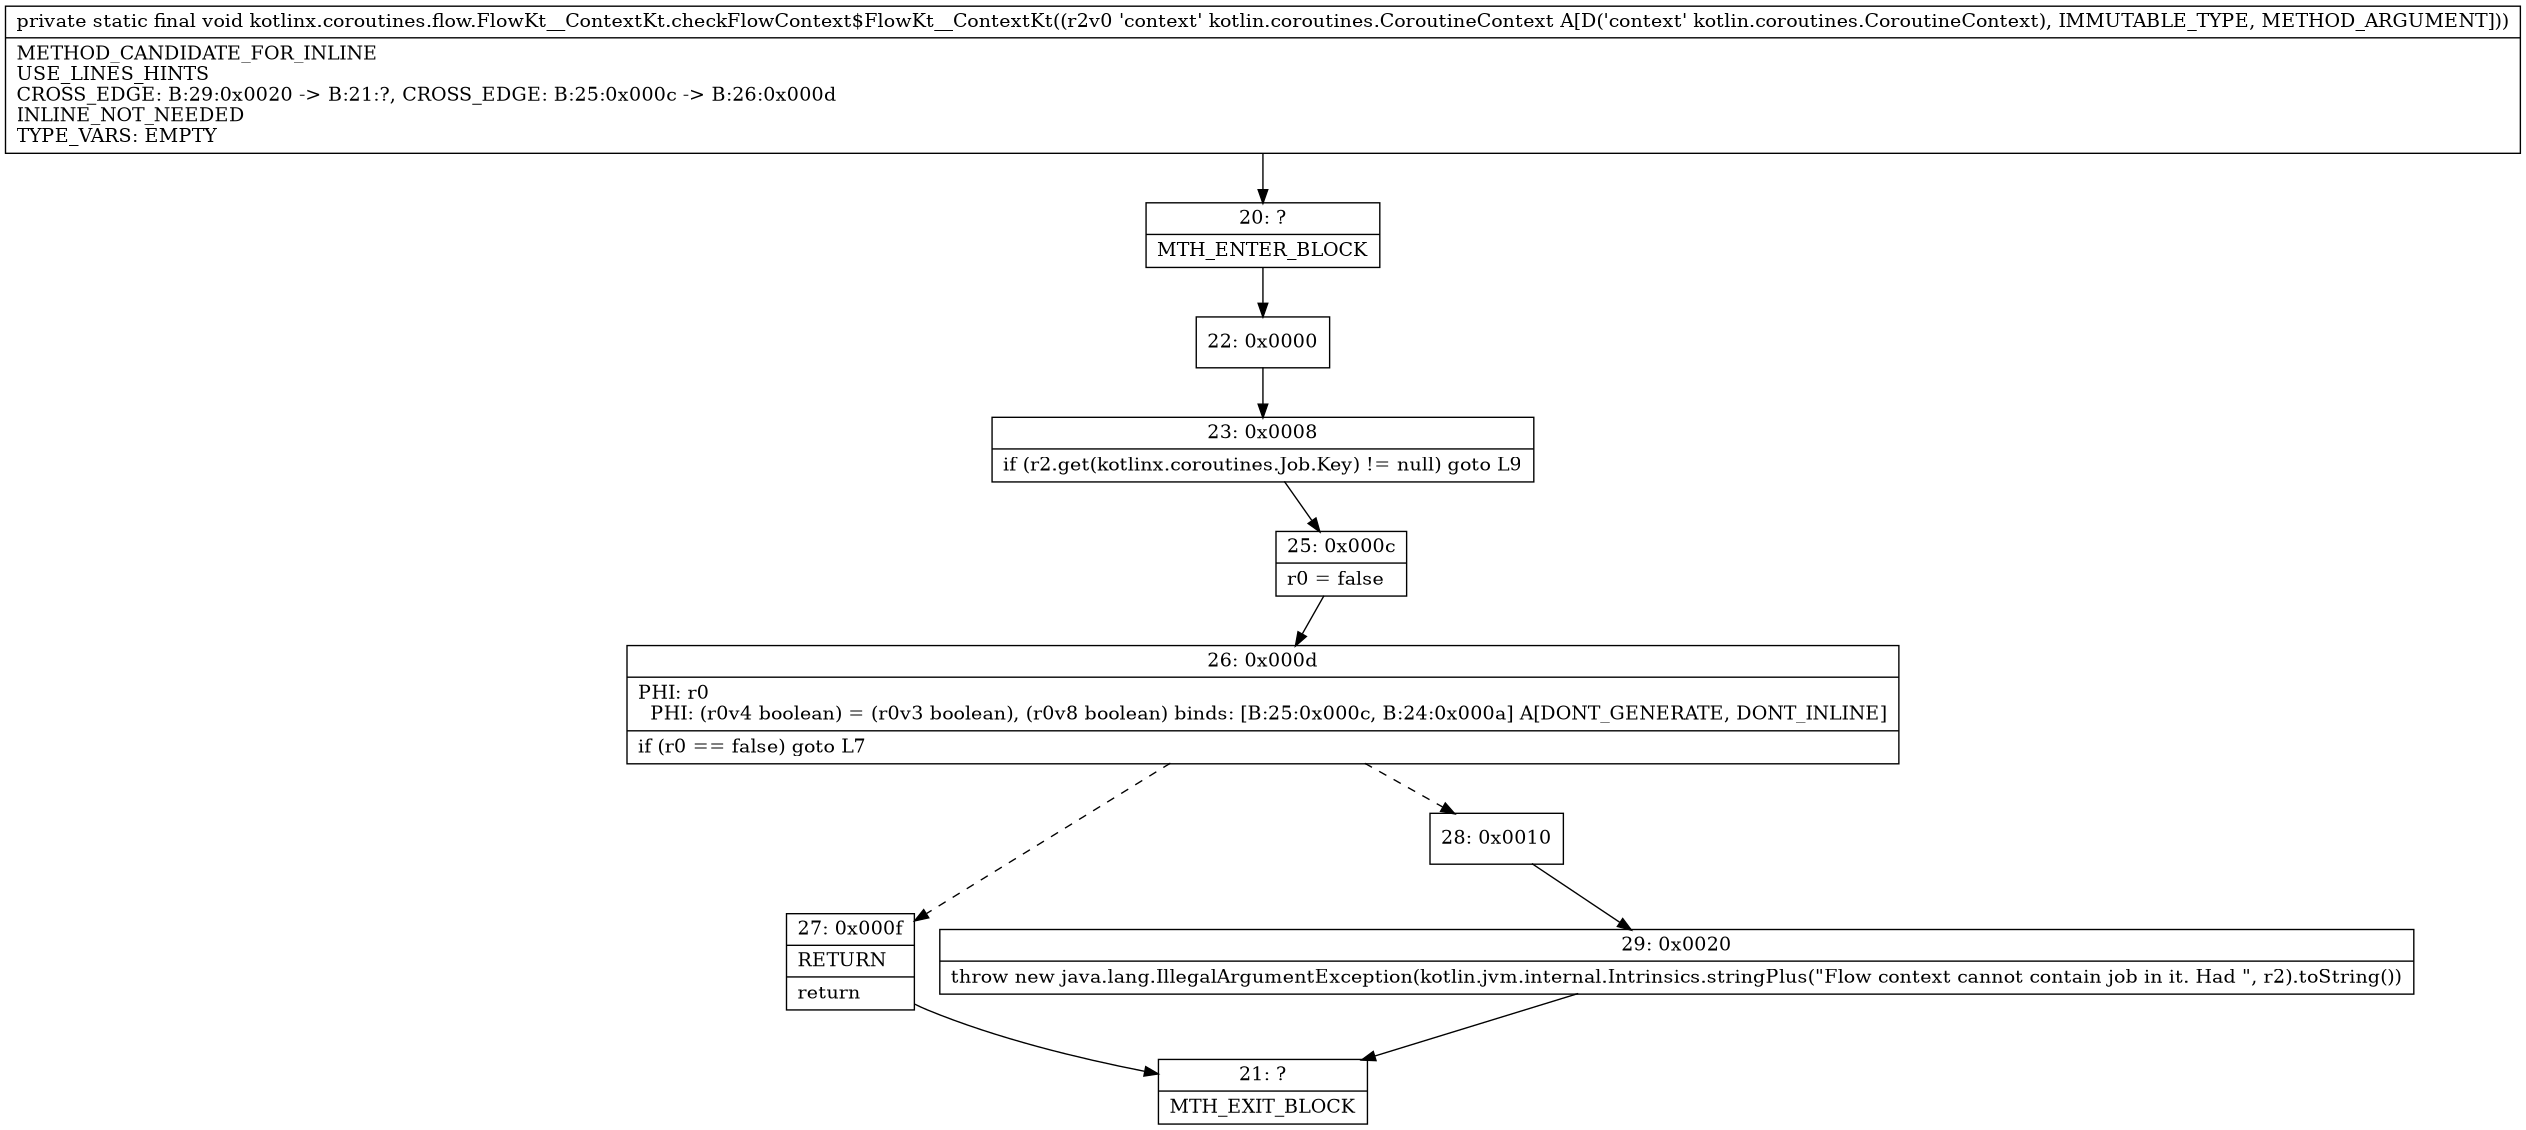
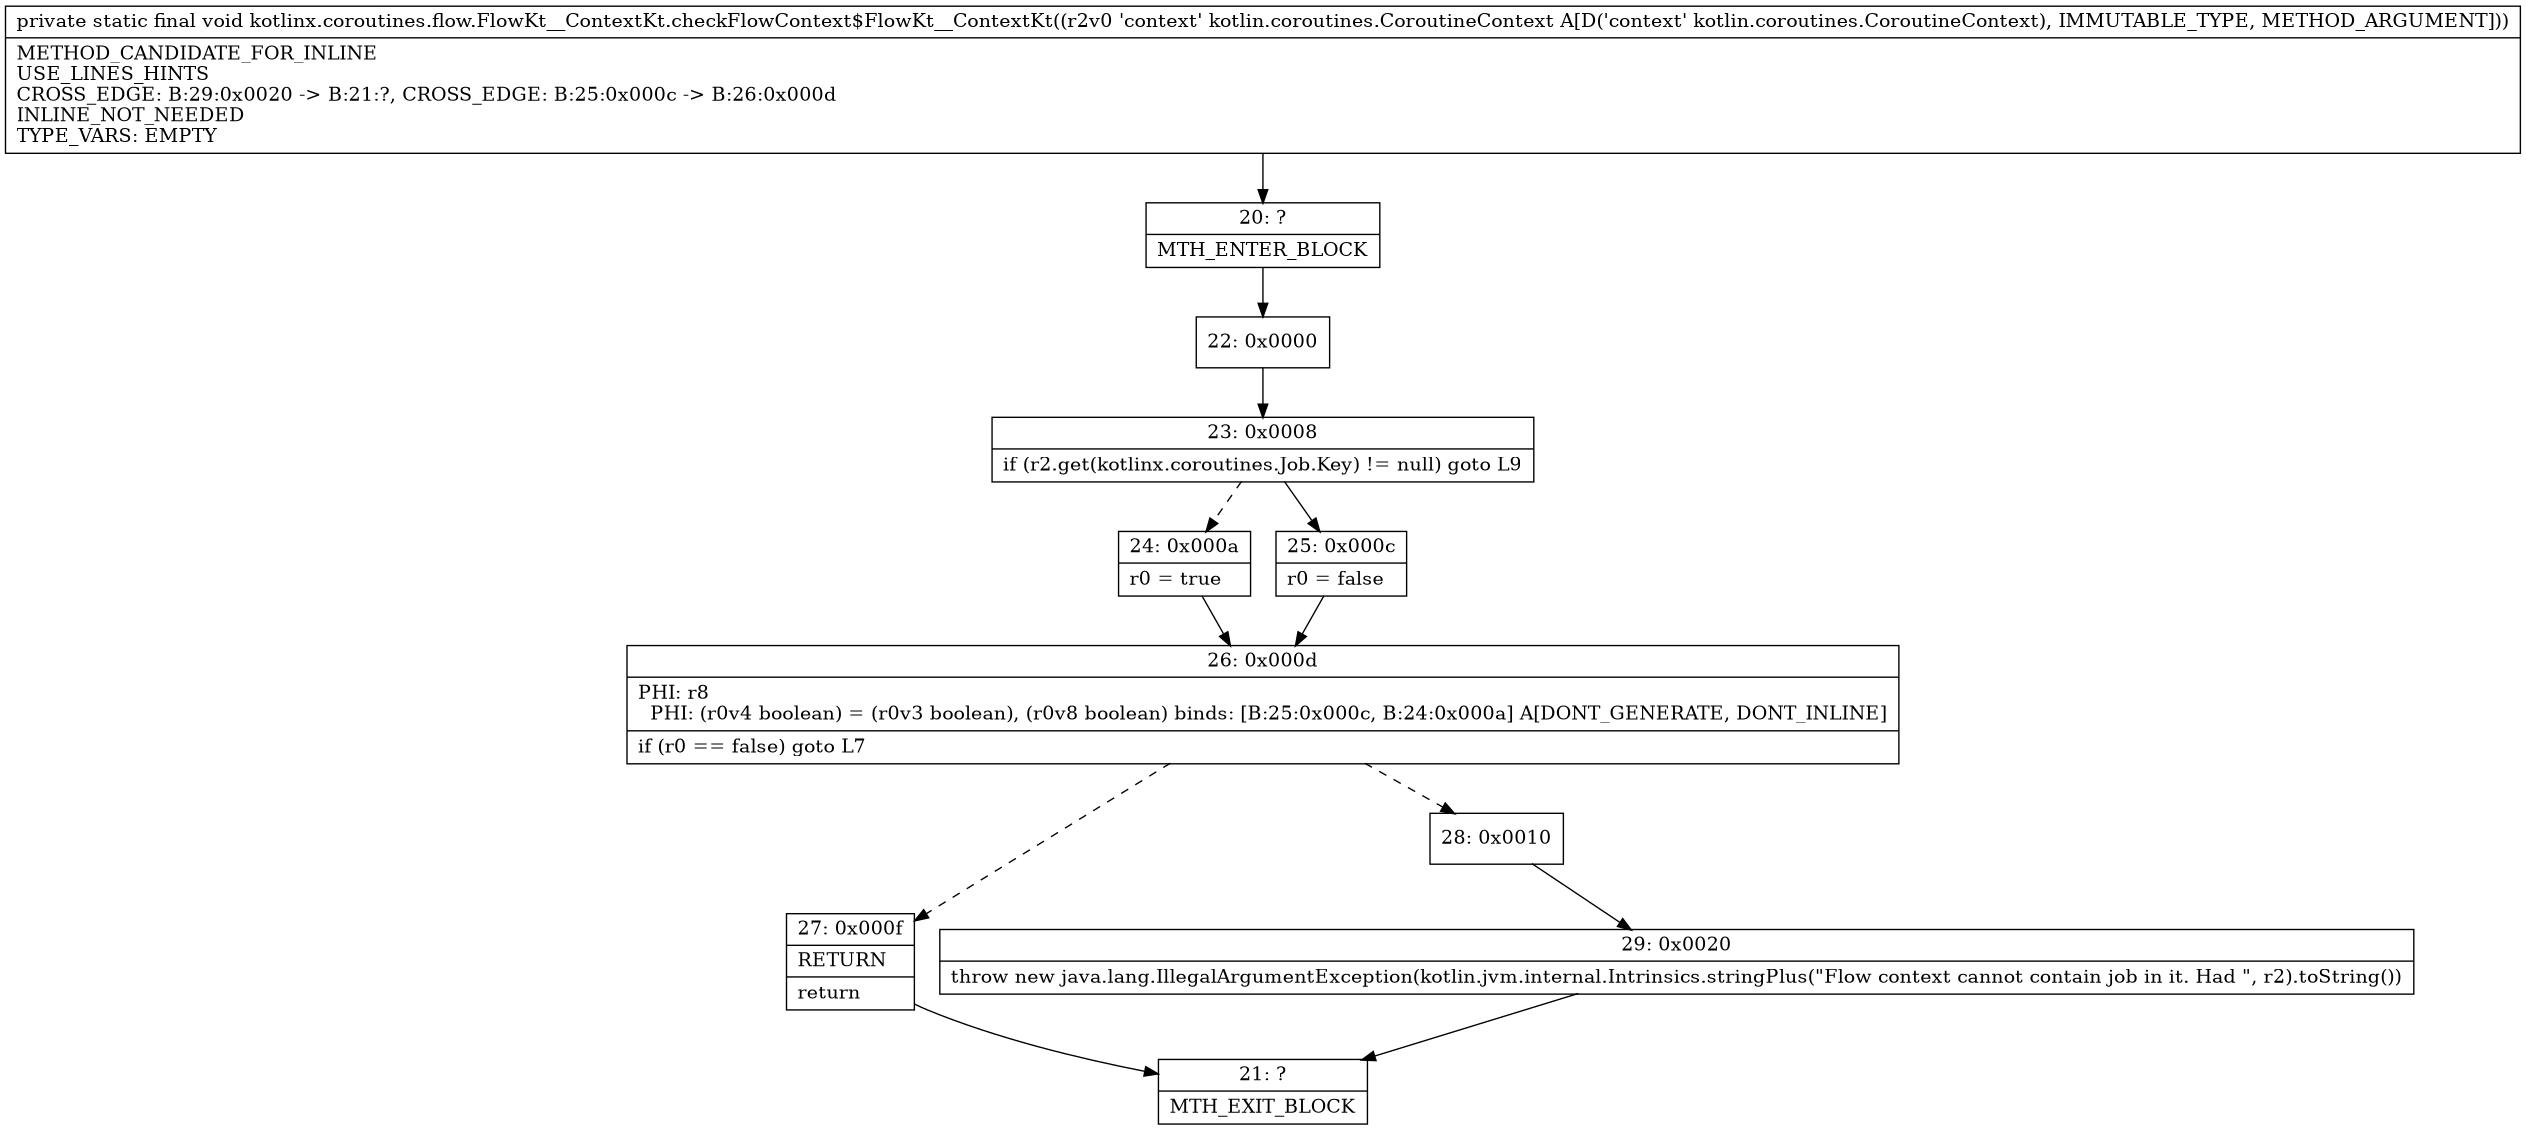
none -> (1185, 564)
(677, 693) -> (677, 693)
